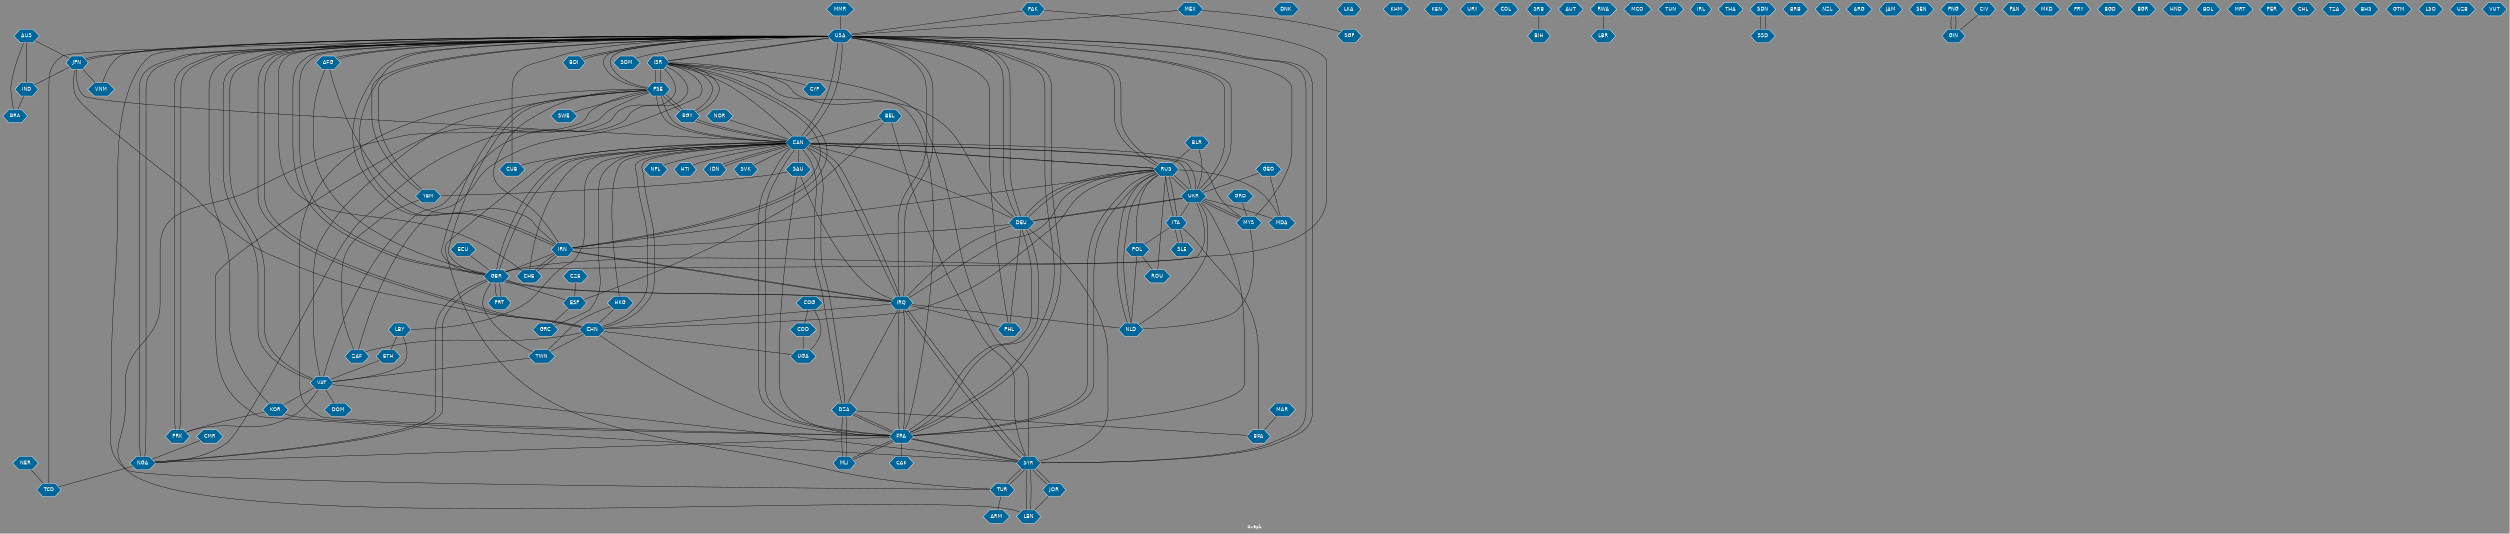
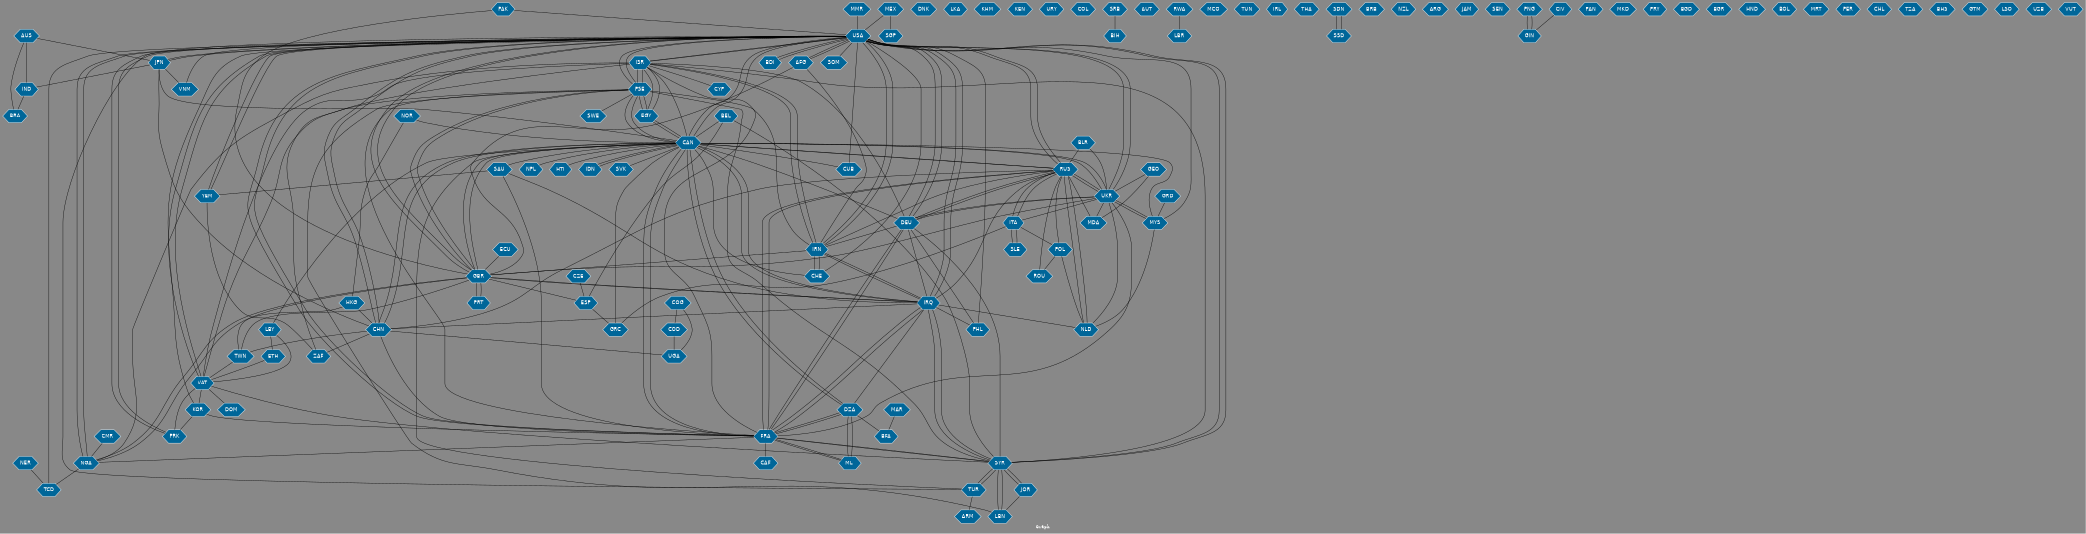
(636, 157) -> (362, 204)
(1252, 317) -> (823, 284)
